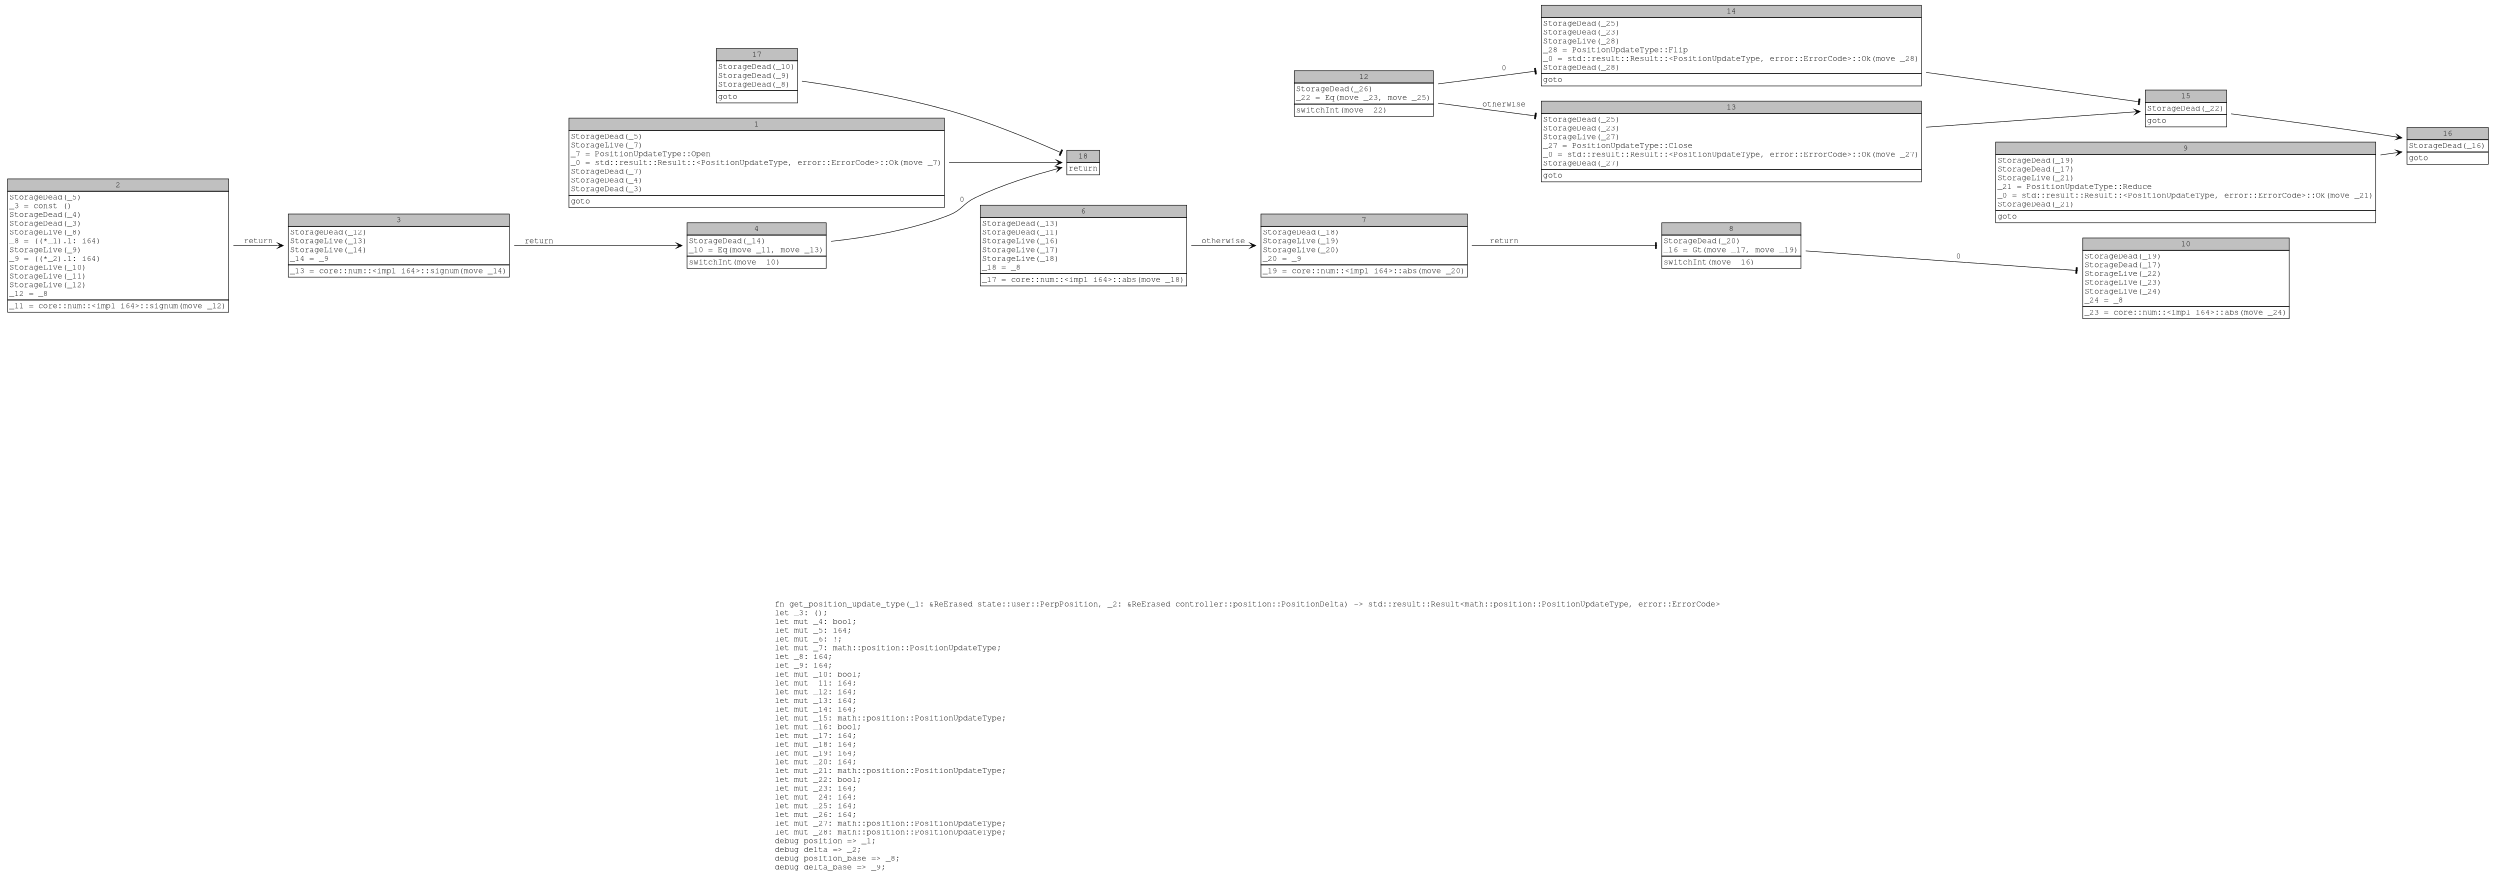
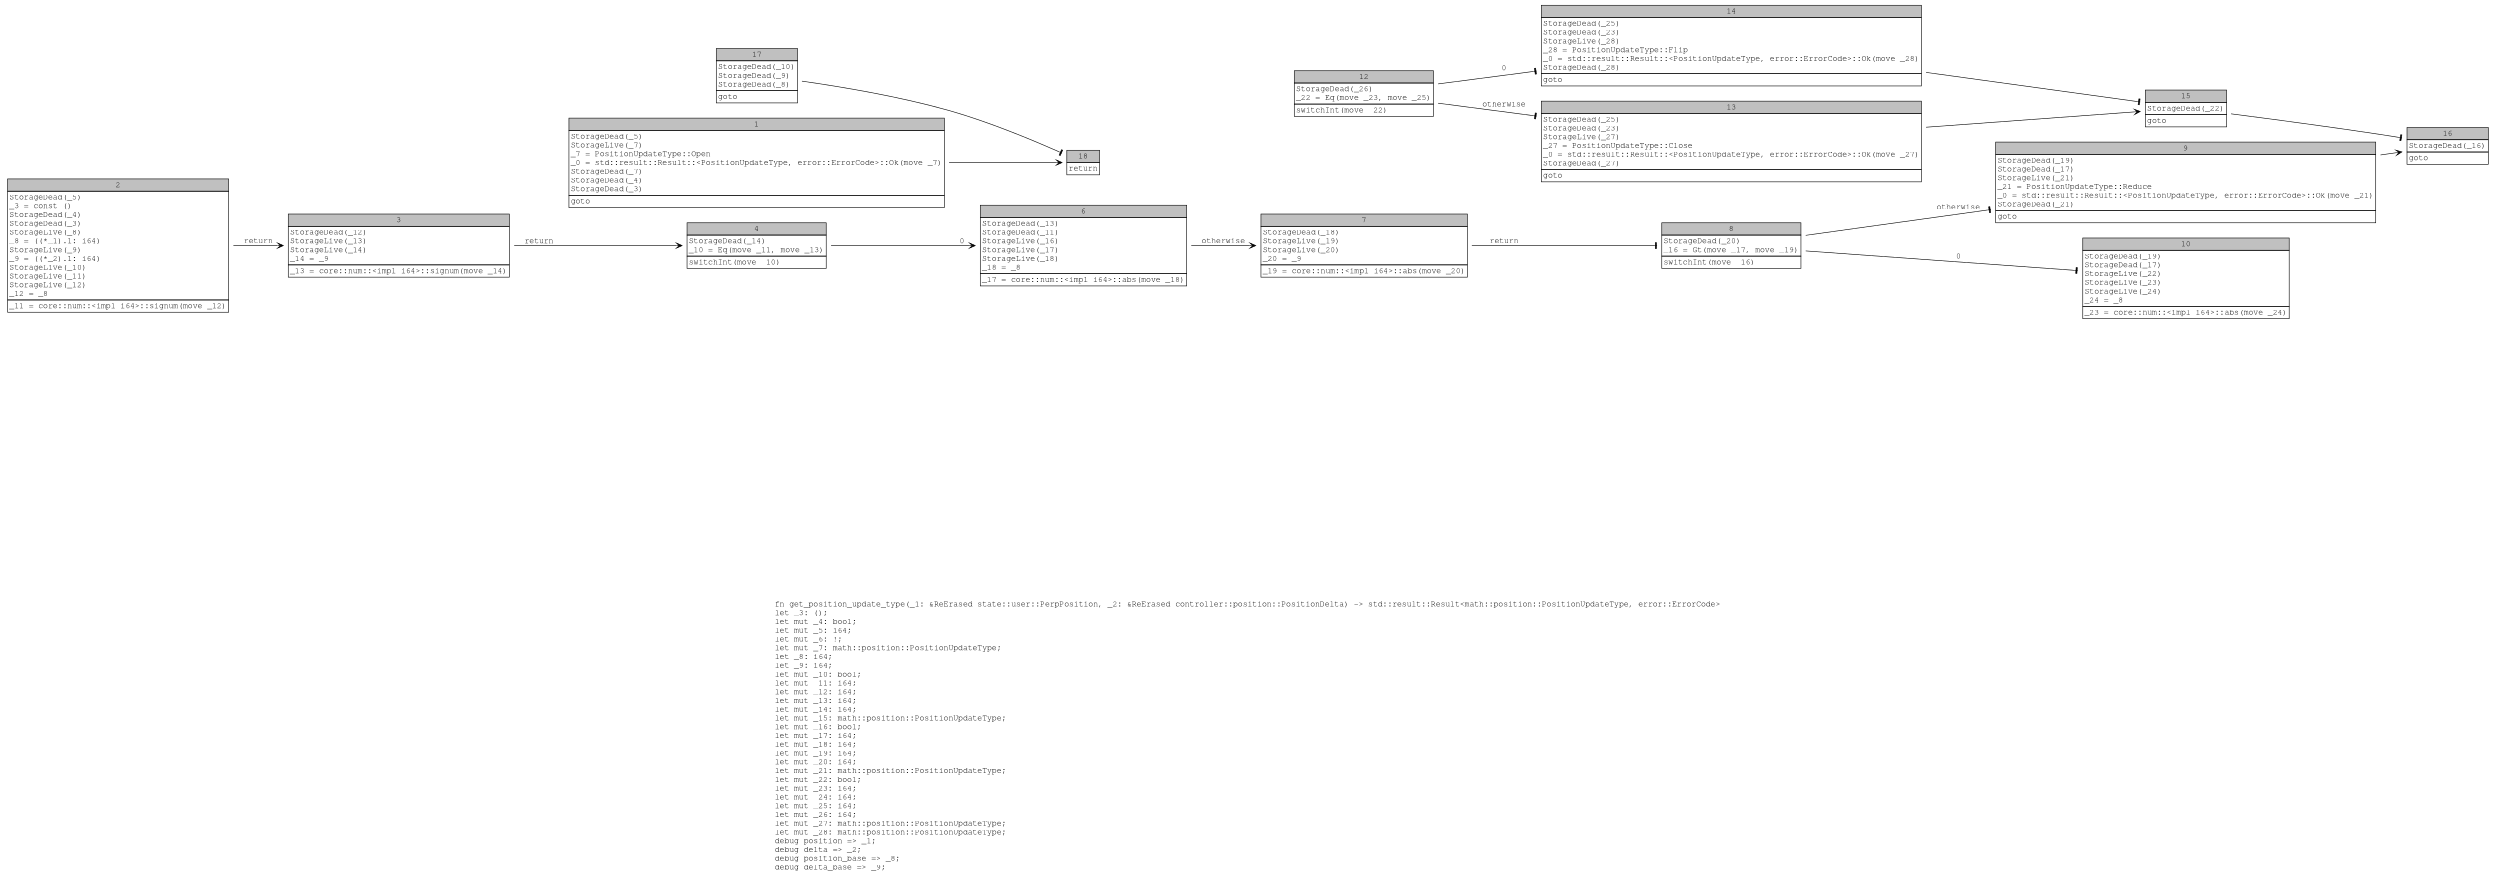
(2315, 125) -> (2315, 125)
(947, 216) -> (900, 246)
none -> (1897, 223)
